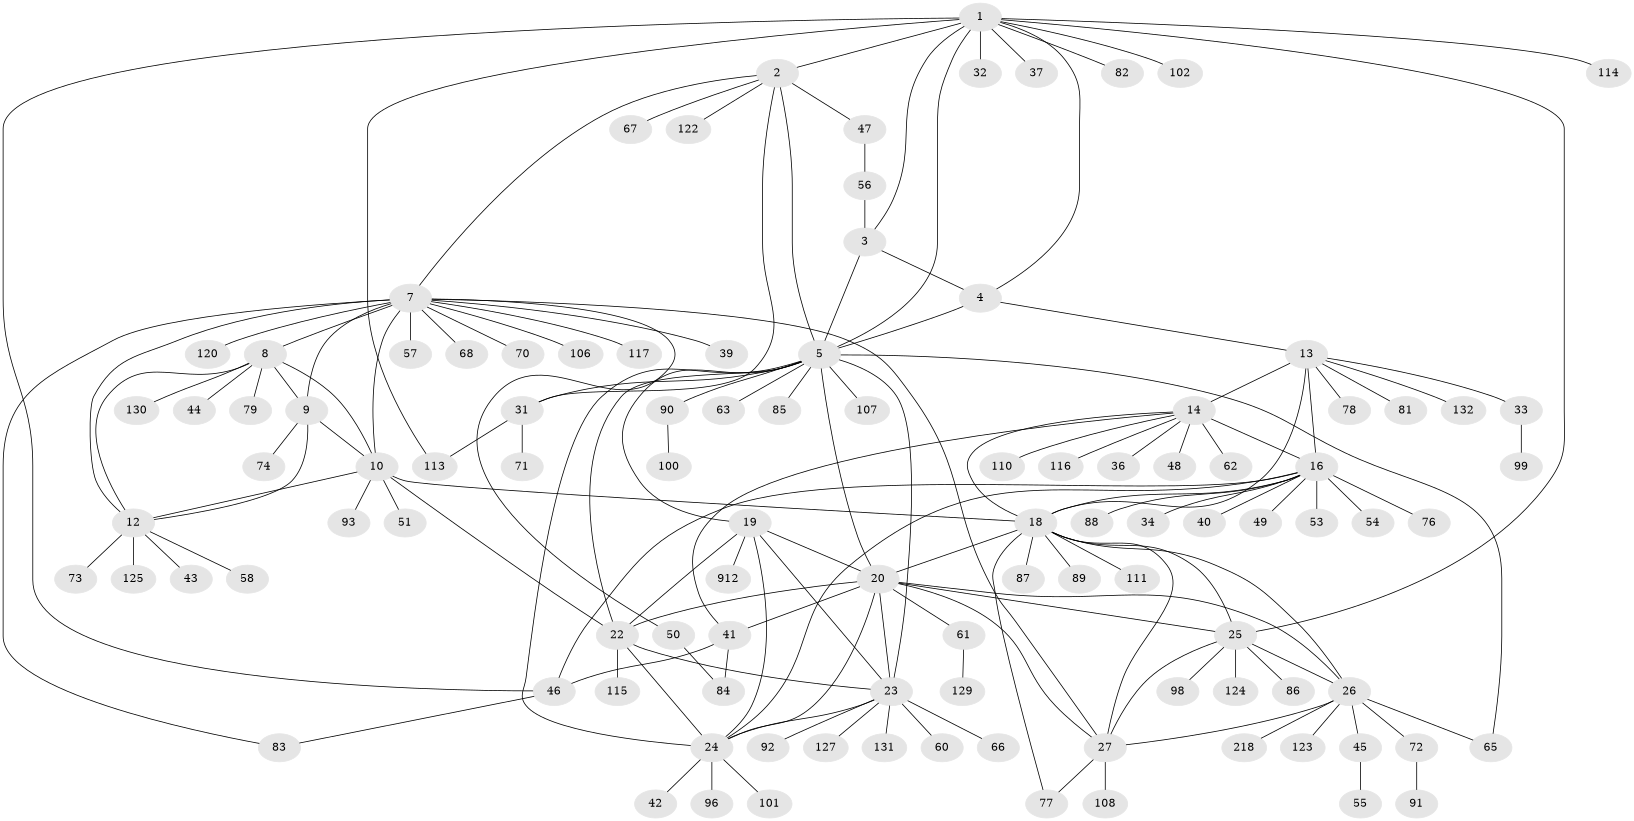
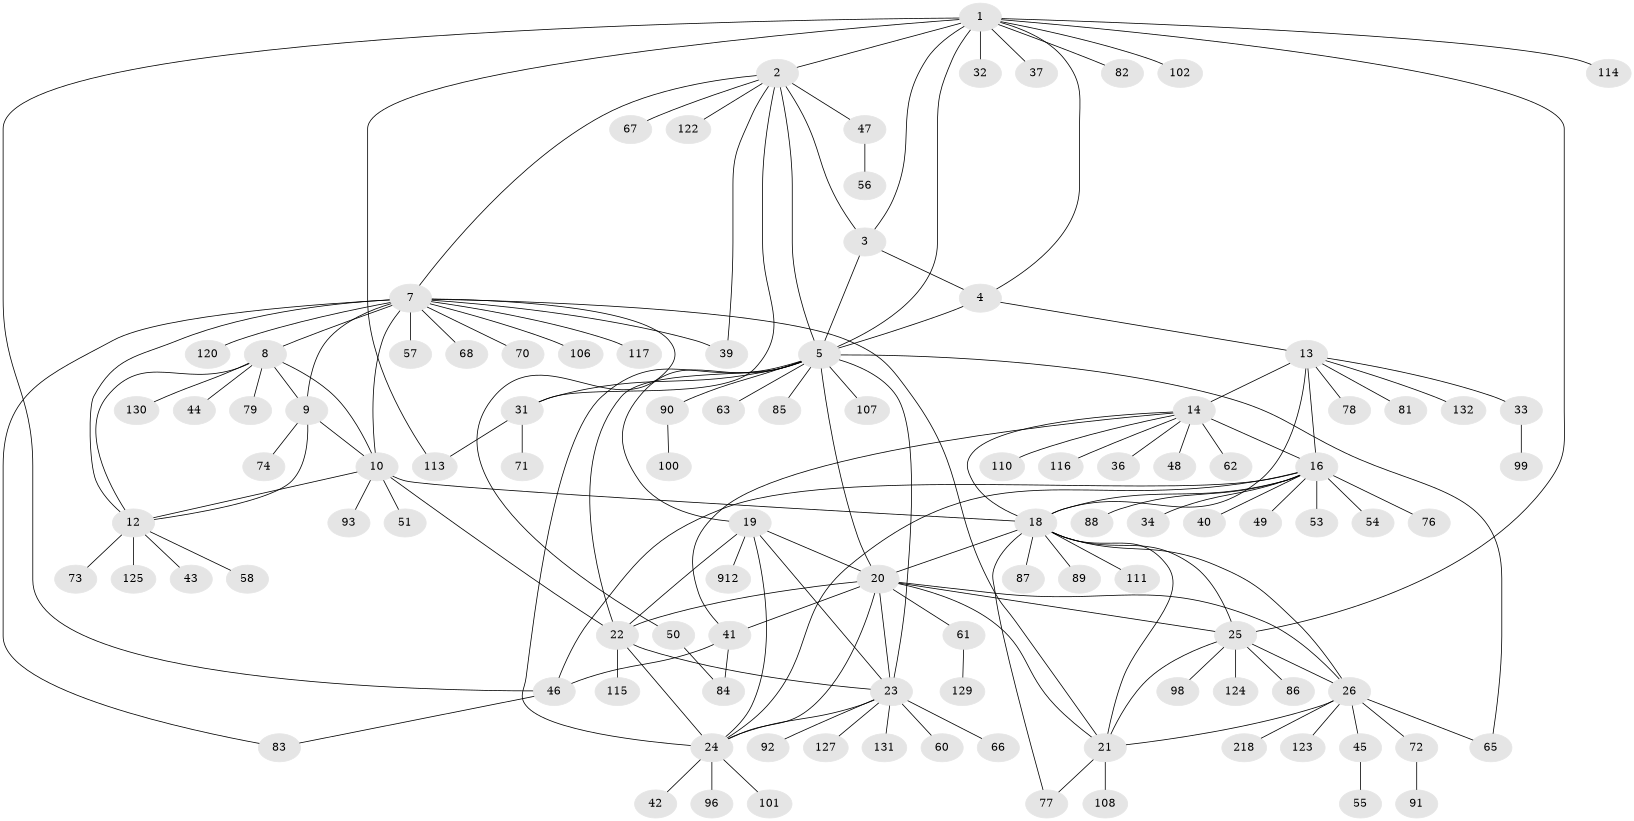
none -> (733, 209)
(865, 214) -> (820, 158)
(1105, 748) -> (1105, 748)
